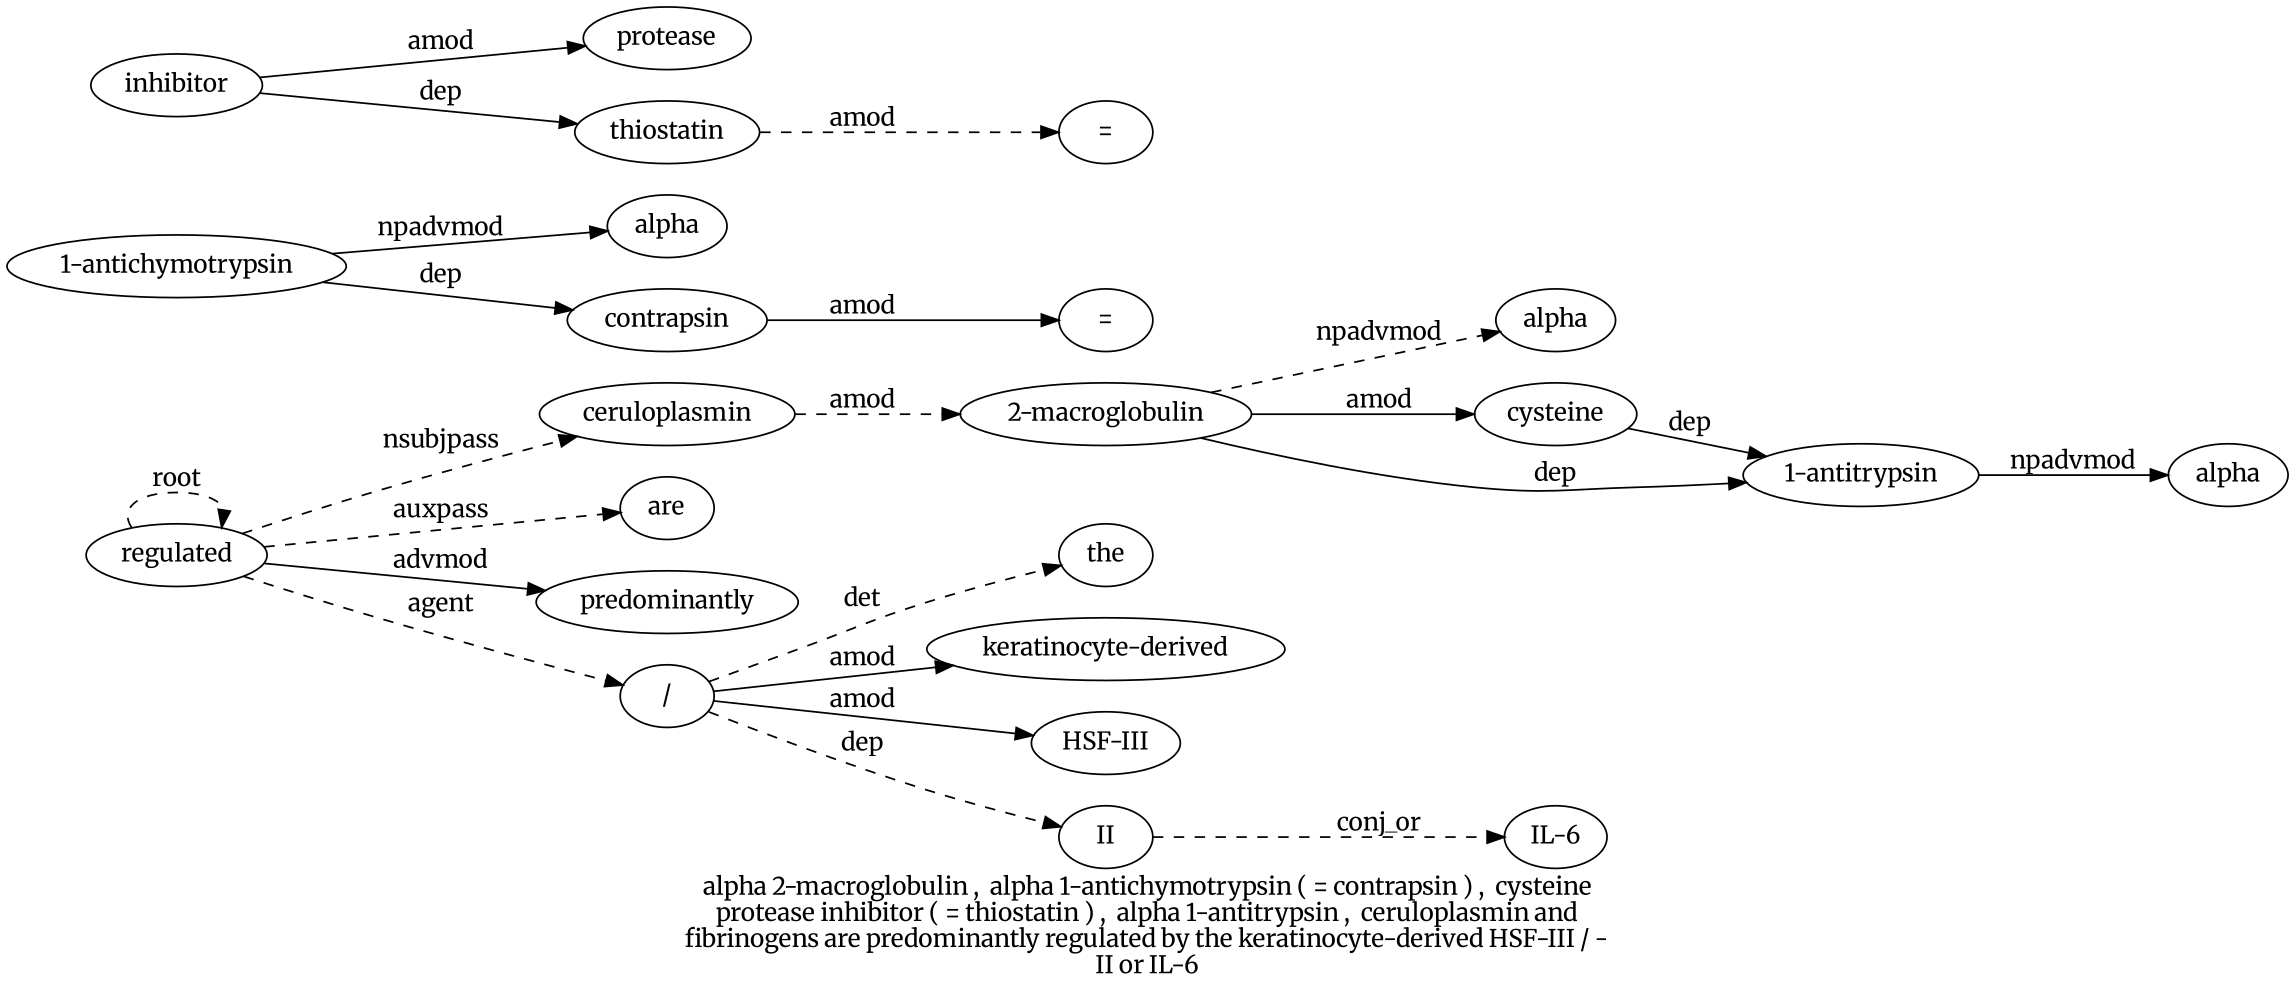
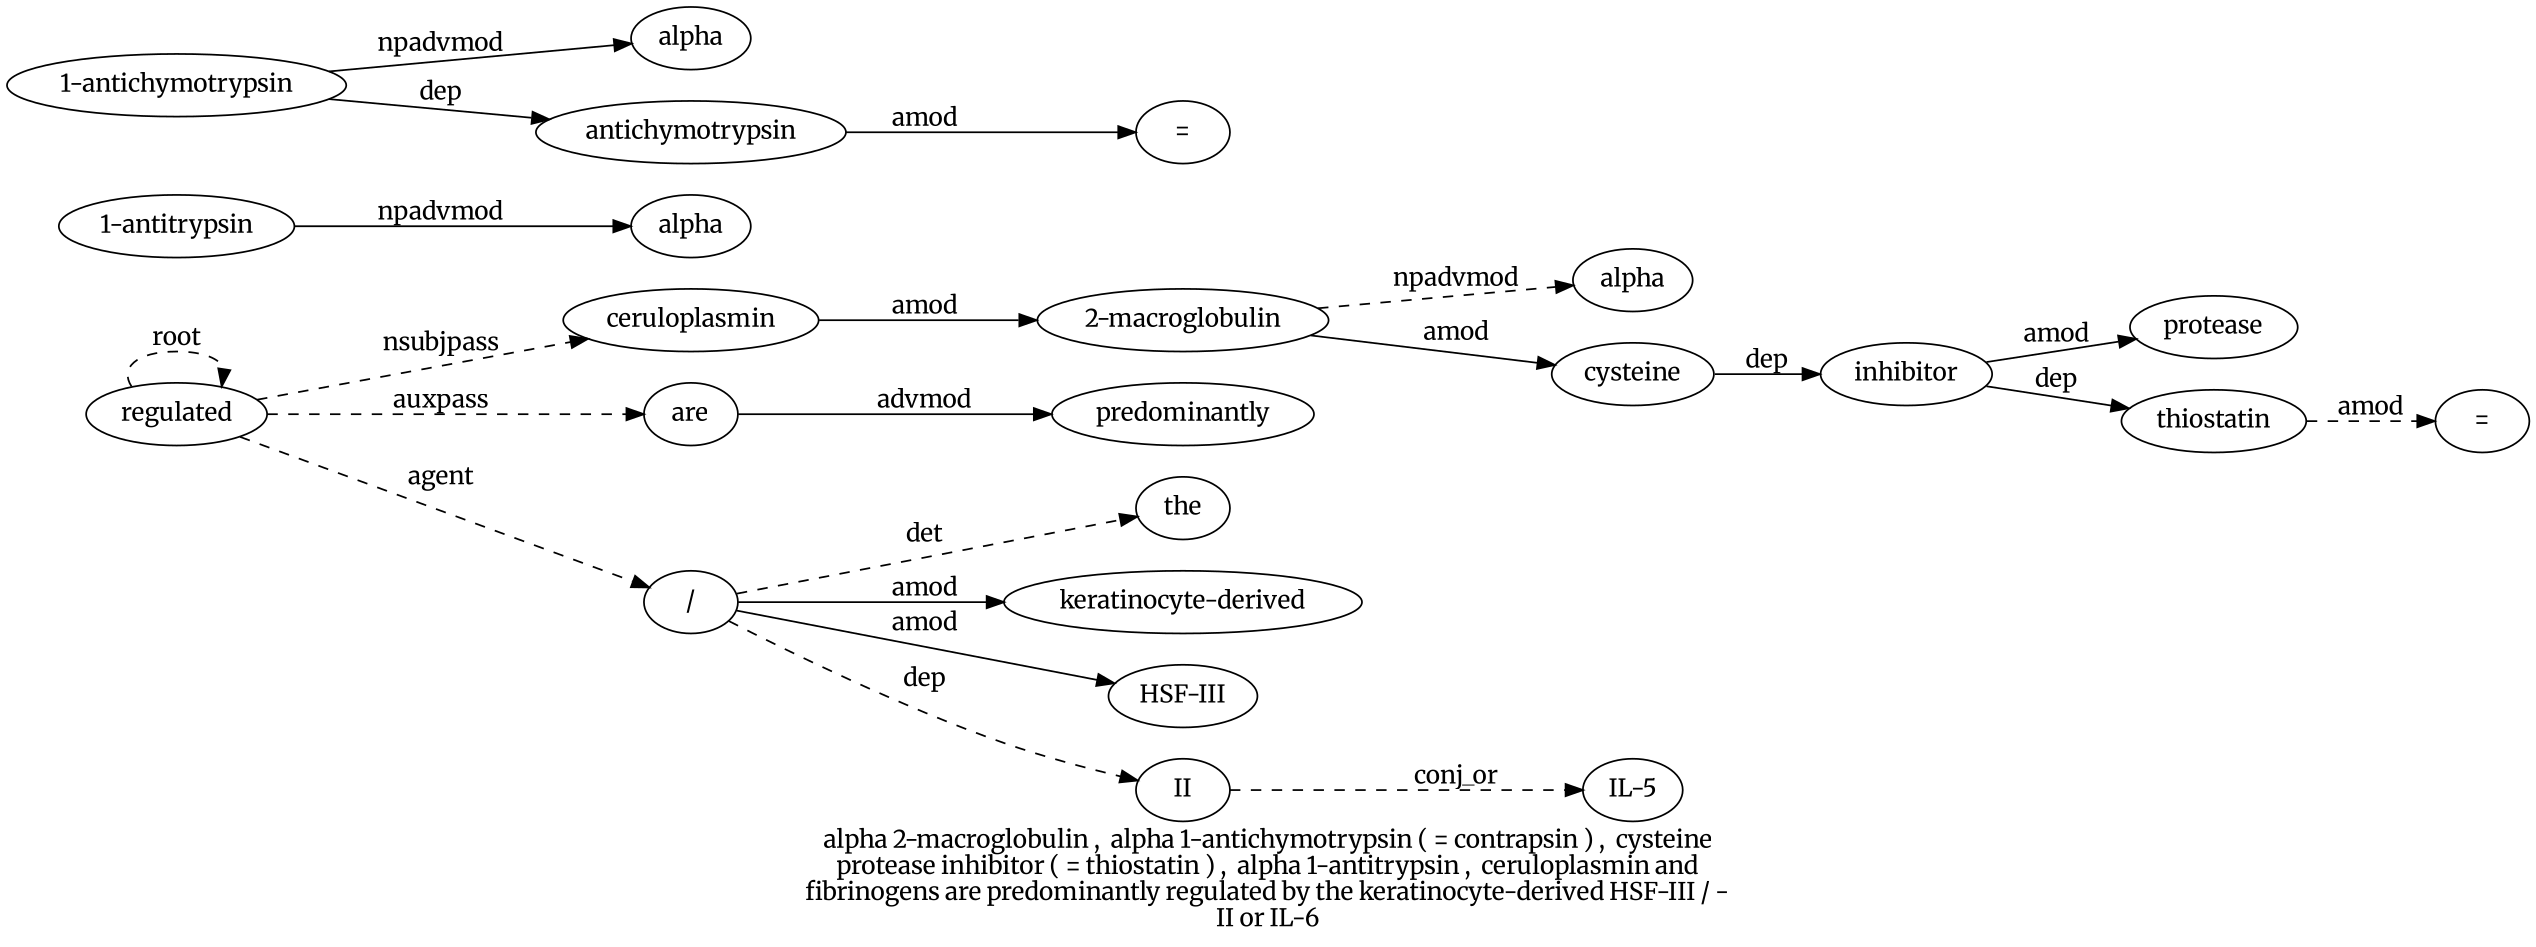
(667, 320) -> (691, 132)
(869, 414) -> (919, 320)
(1688, 441) -> (1759, 374)
(1463, 486) -> none
(396, 576) -> (886, 414)
(1556, 837) -> (1633, 790)
